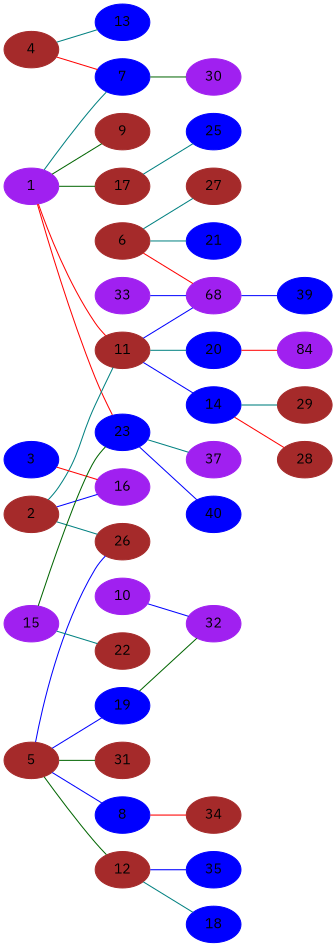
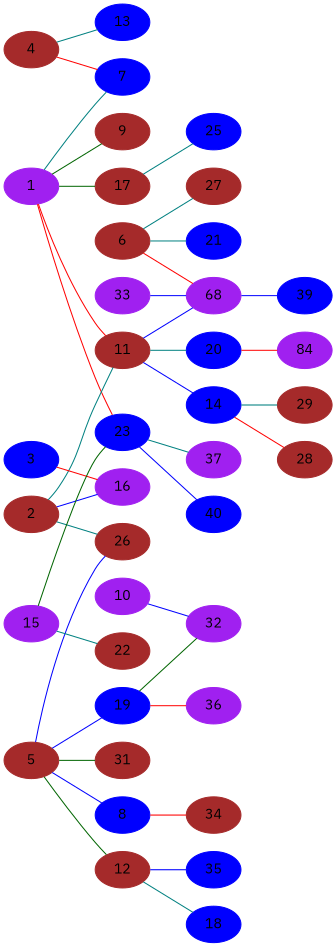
(214, 77) -> none
none -> (214, 706)
